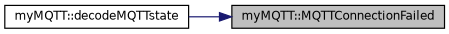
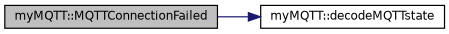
(204, 17) -> (233, 17)
